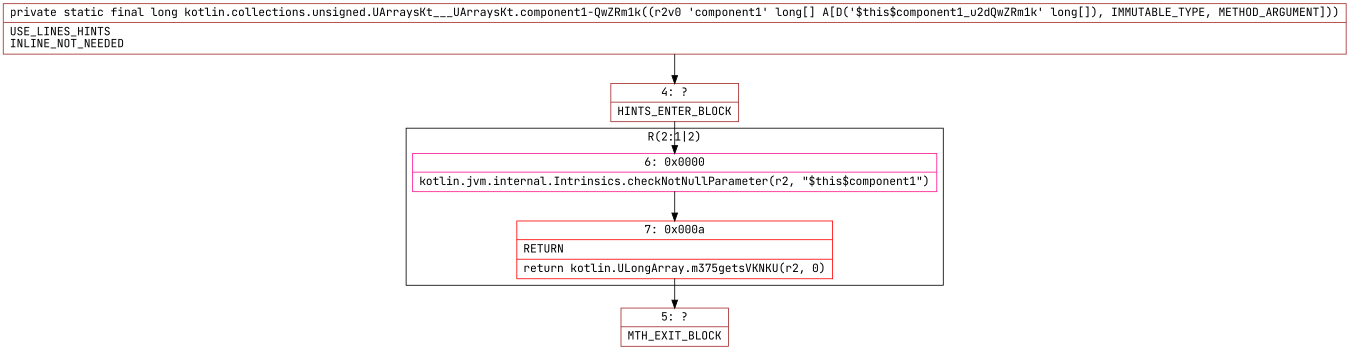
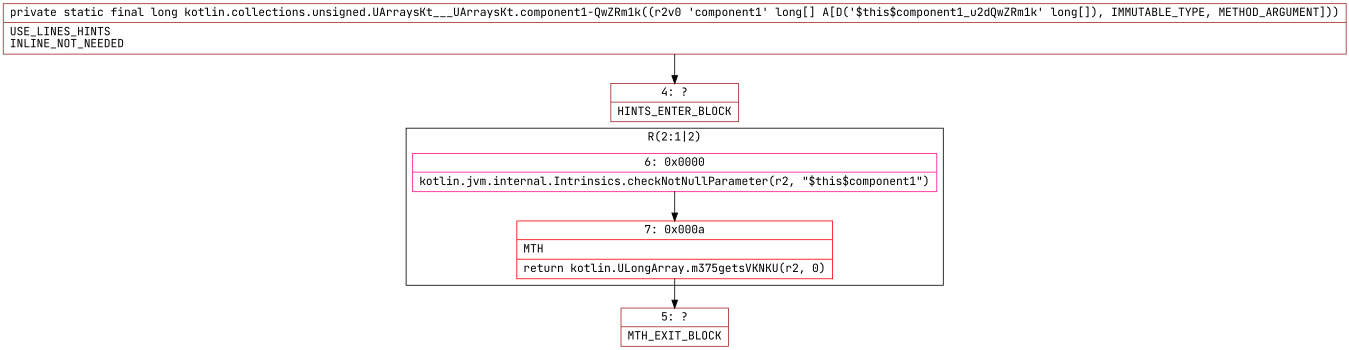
(675, 133) -> none
(544, 249) -> (534, 249)
